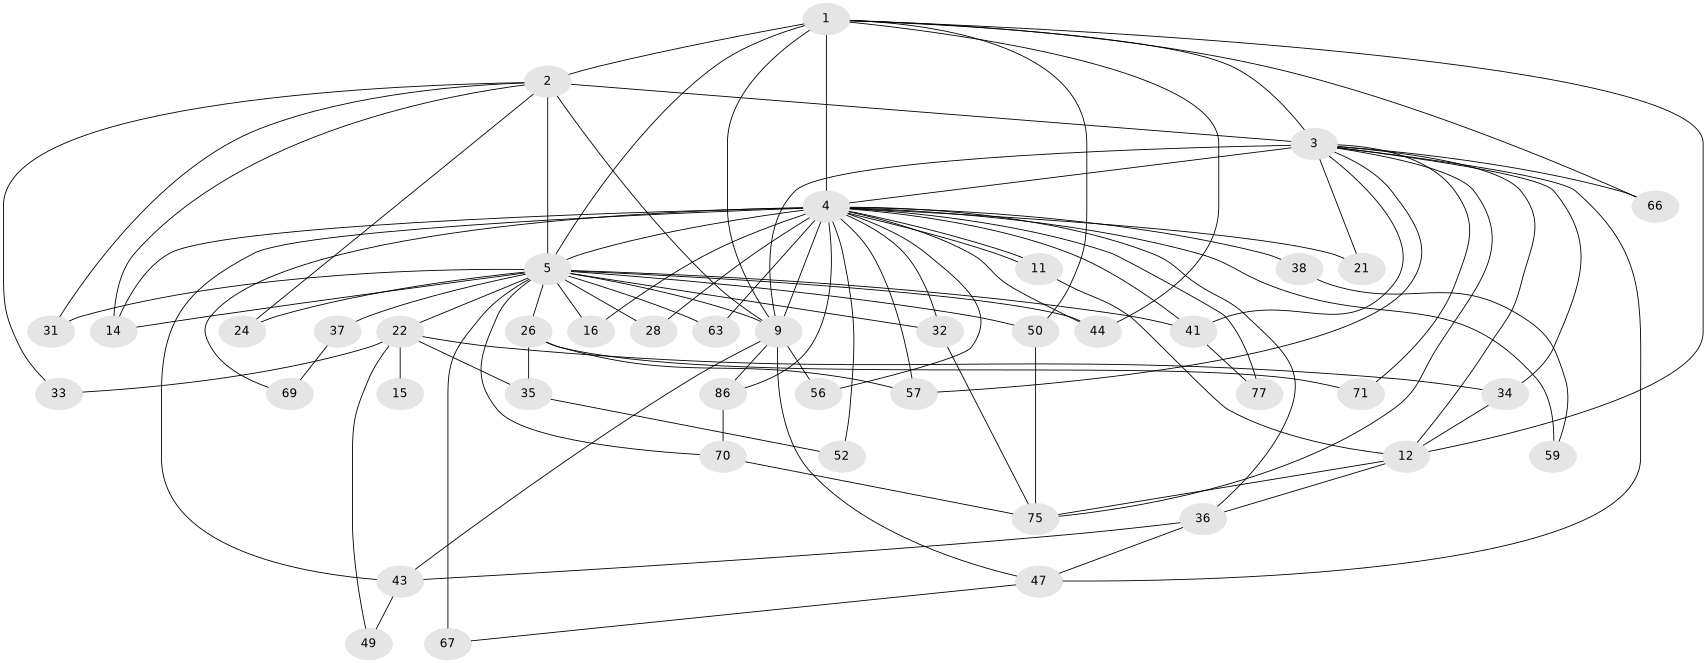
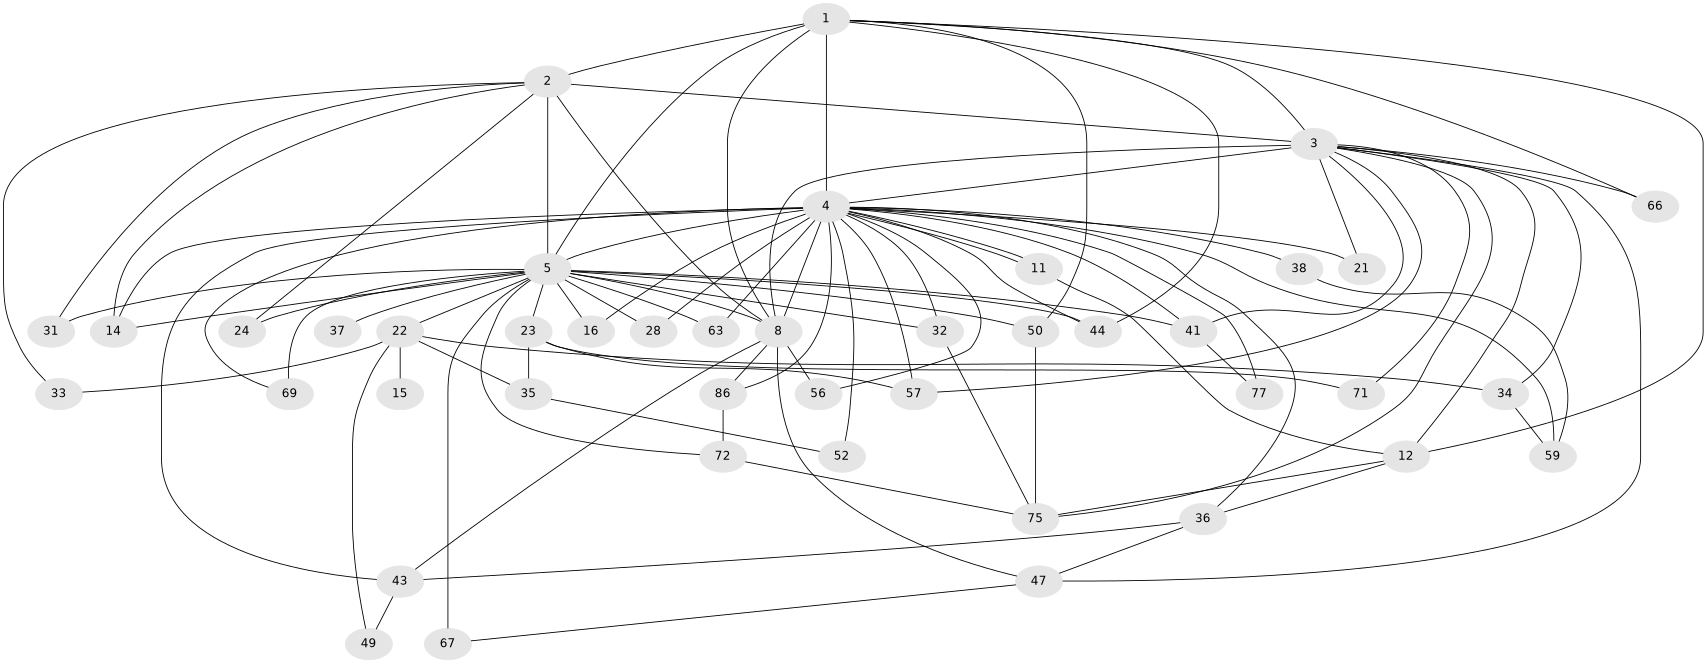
(529, 332) -> (529, 332)
(779, 332) -> (779, 332)
(310, 368) -> (312, 313)
(1456, 425) -> (1527, 423)
(723, 457) -> (723, 457)
